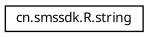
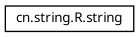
(74, 19) -> (70, 19)
